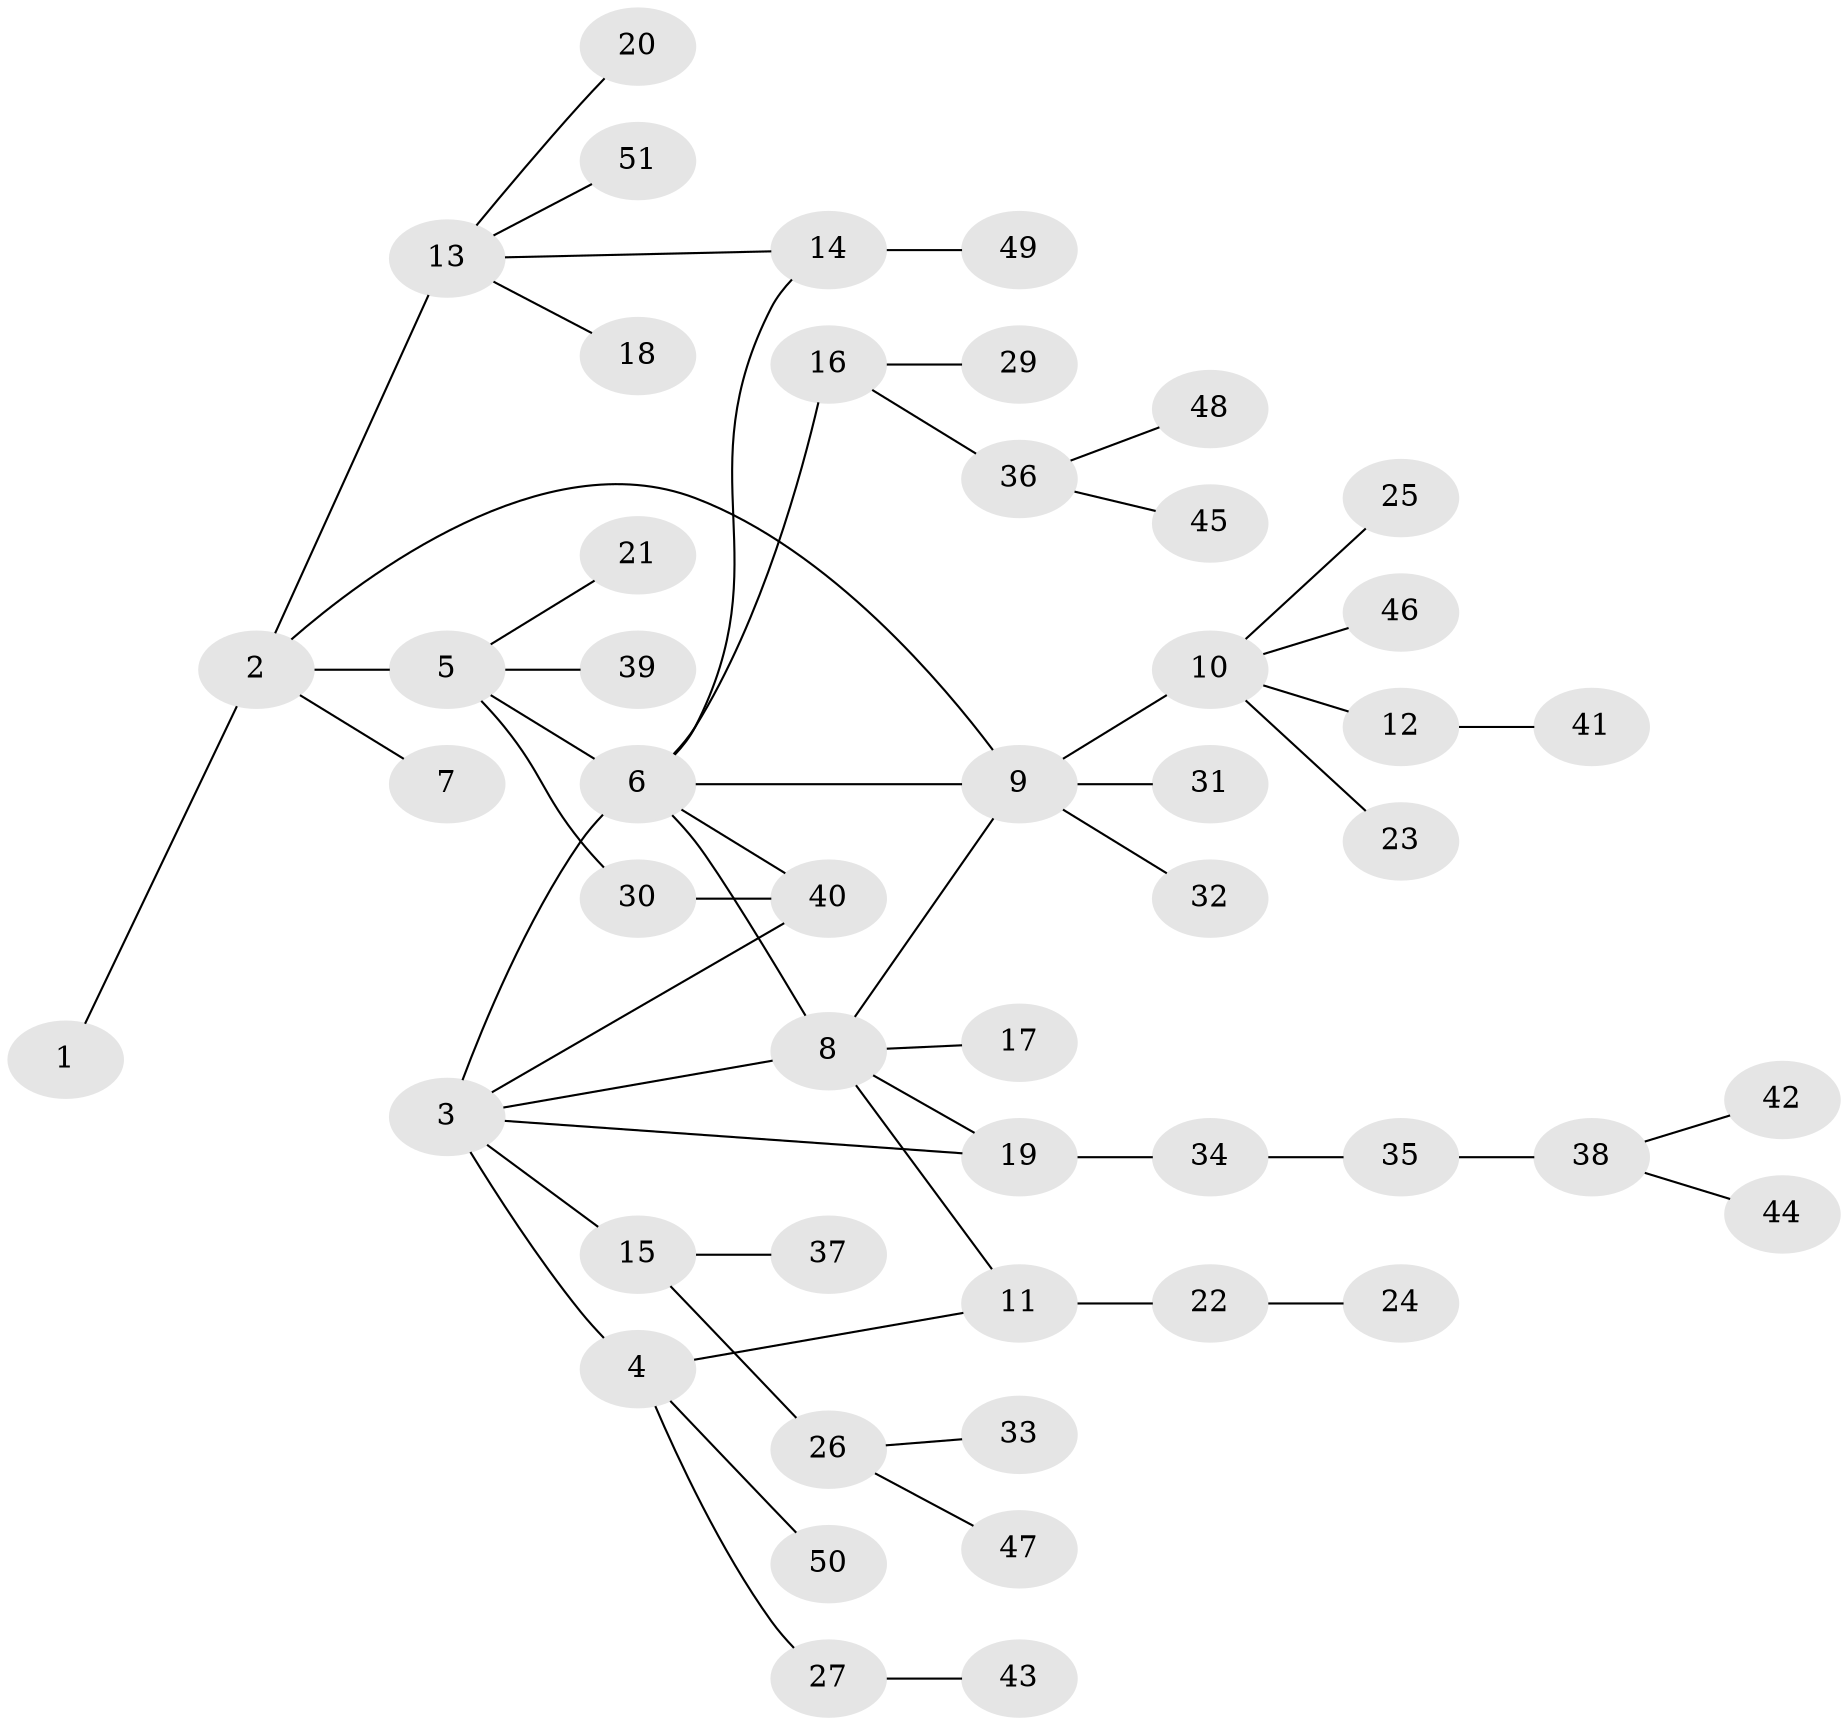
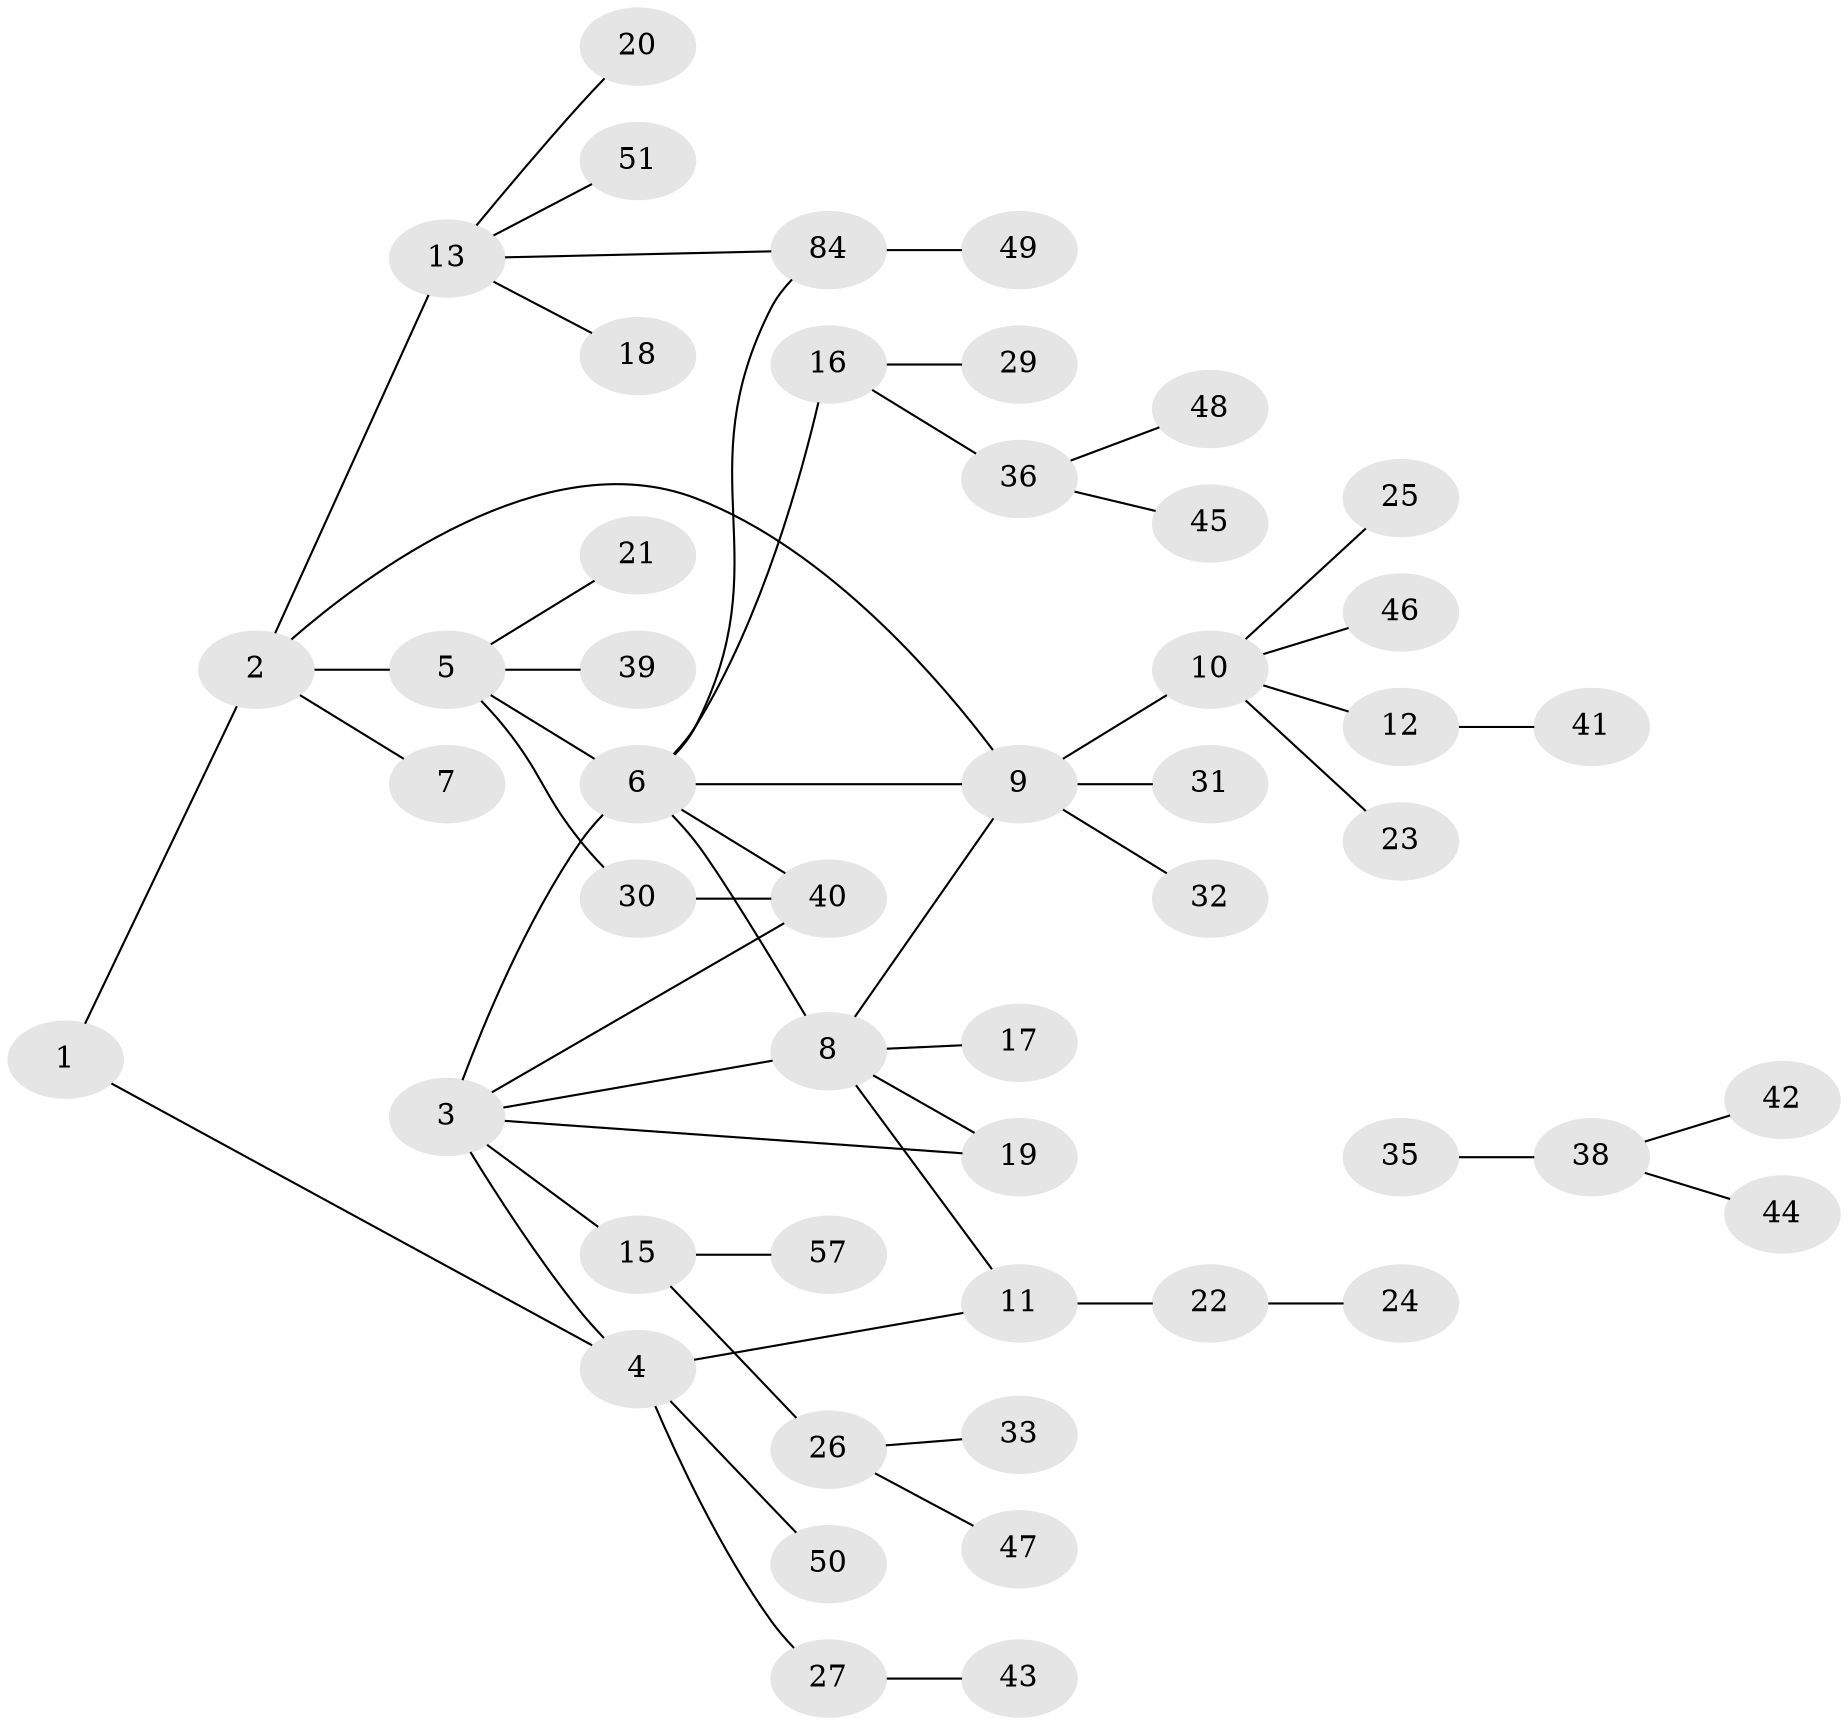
(829, 250) -> (829, 250)
(1210, 1157) -> none
none -> (352, 1214)
(829, 1255) -> (829, 1255)
